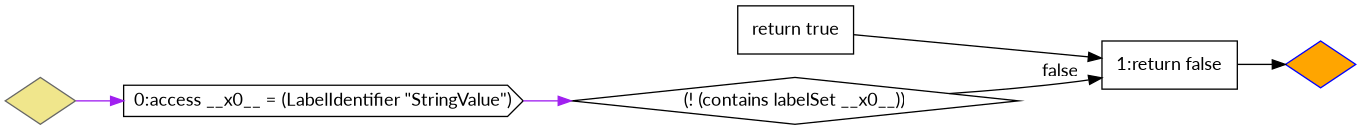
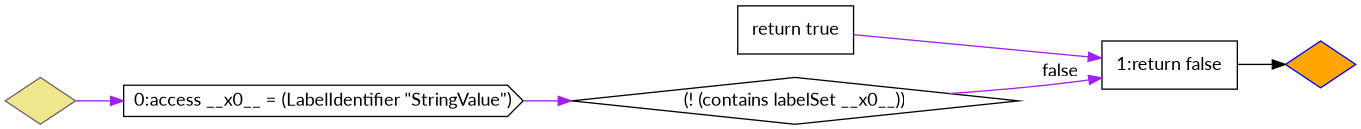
(971, 46) -> (971, 46)
(1019, 88) -> (1019, 88)
